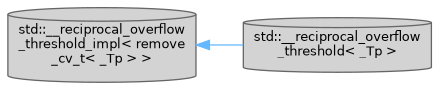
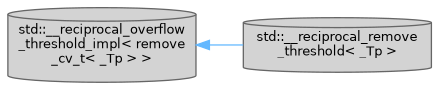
(337, 45) -> (337, 45)
